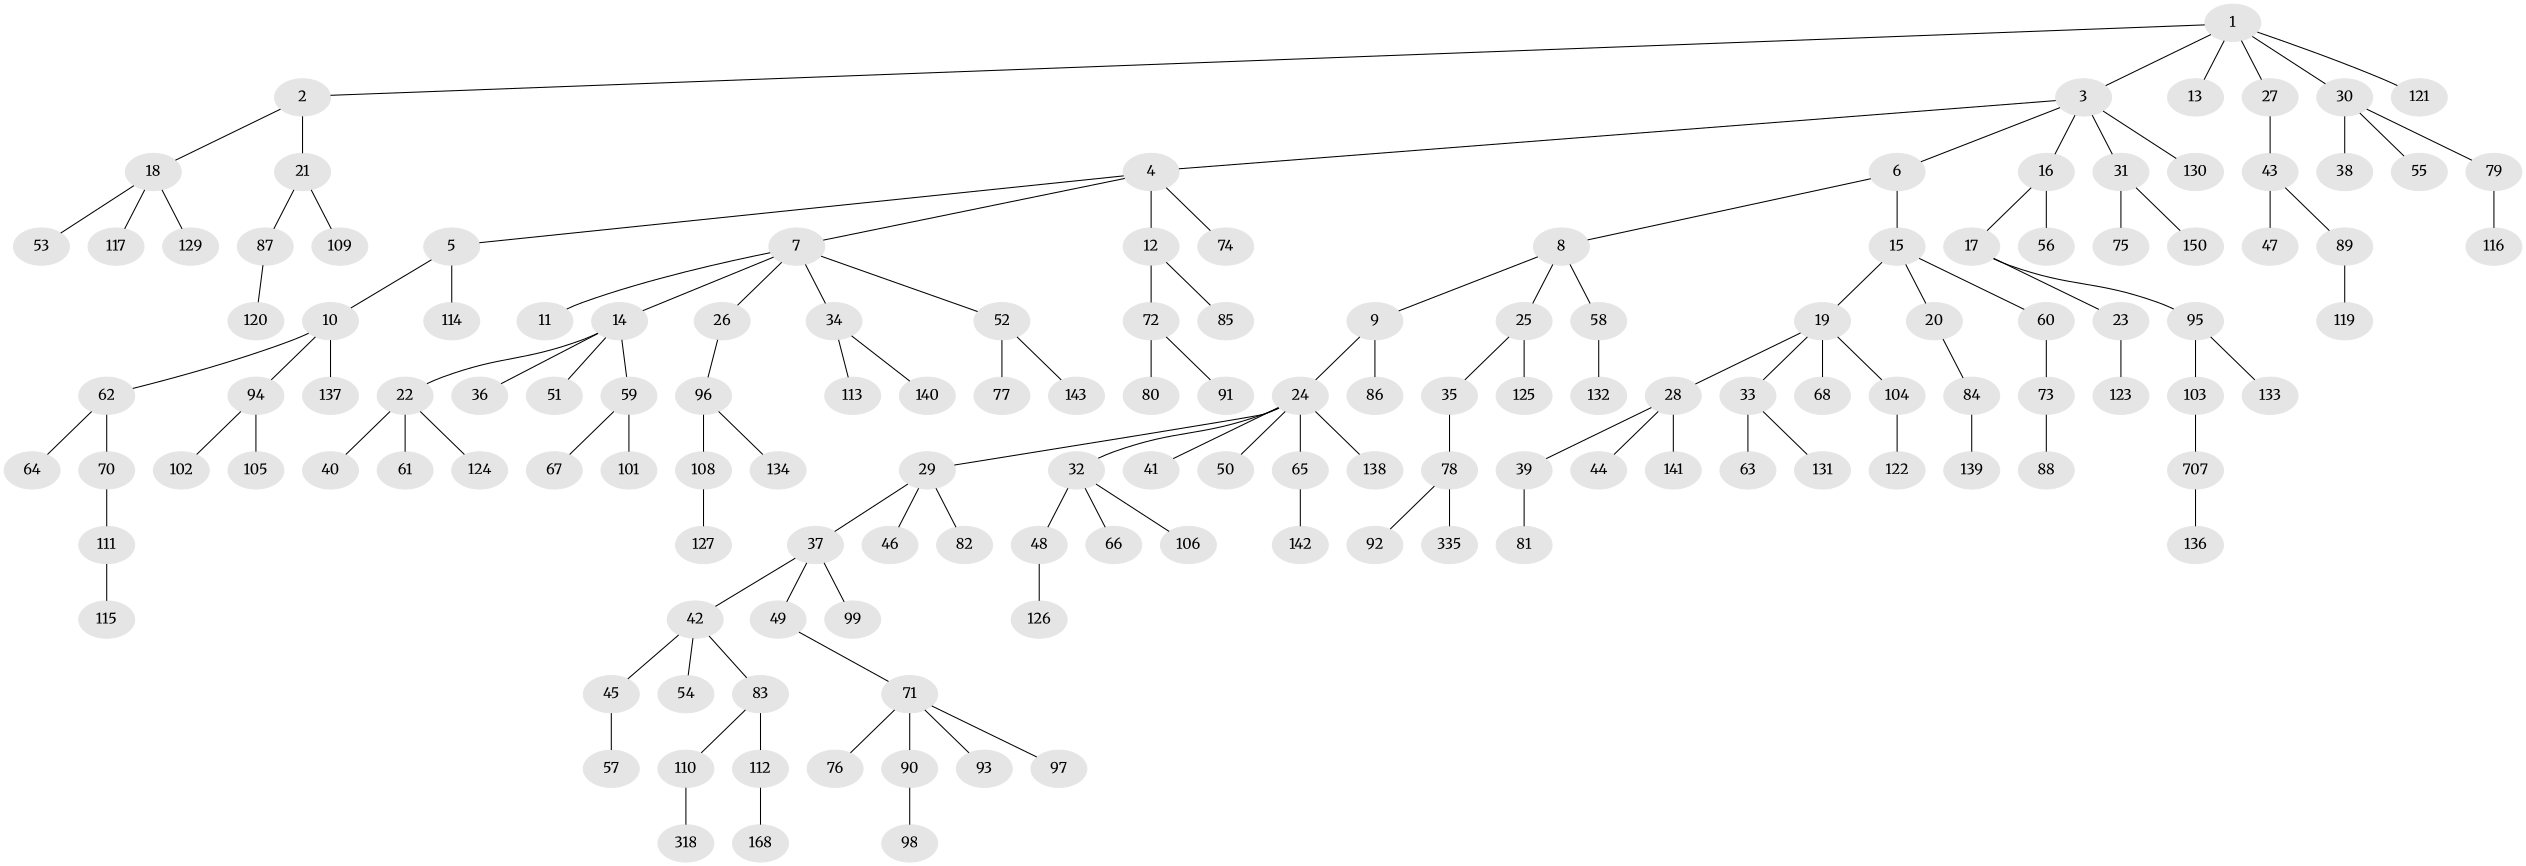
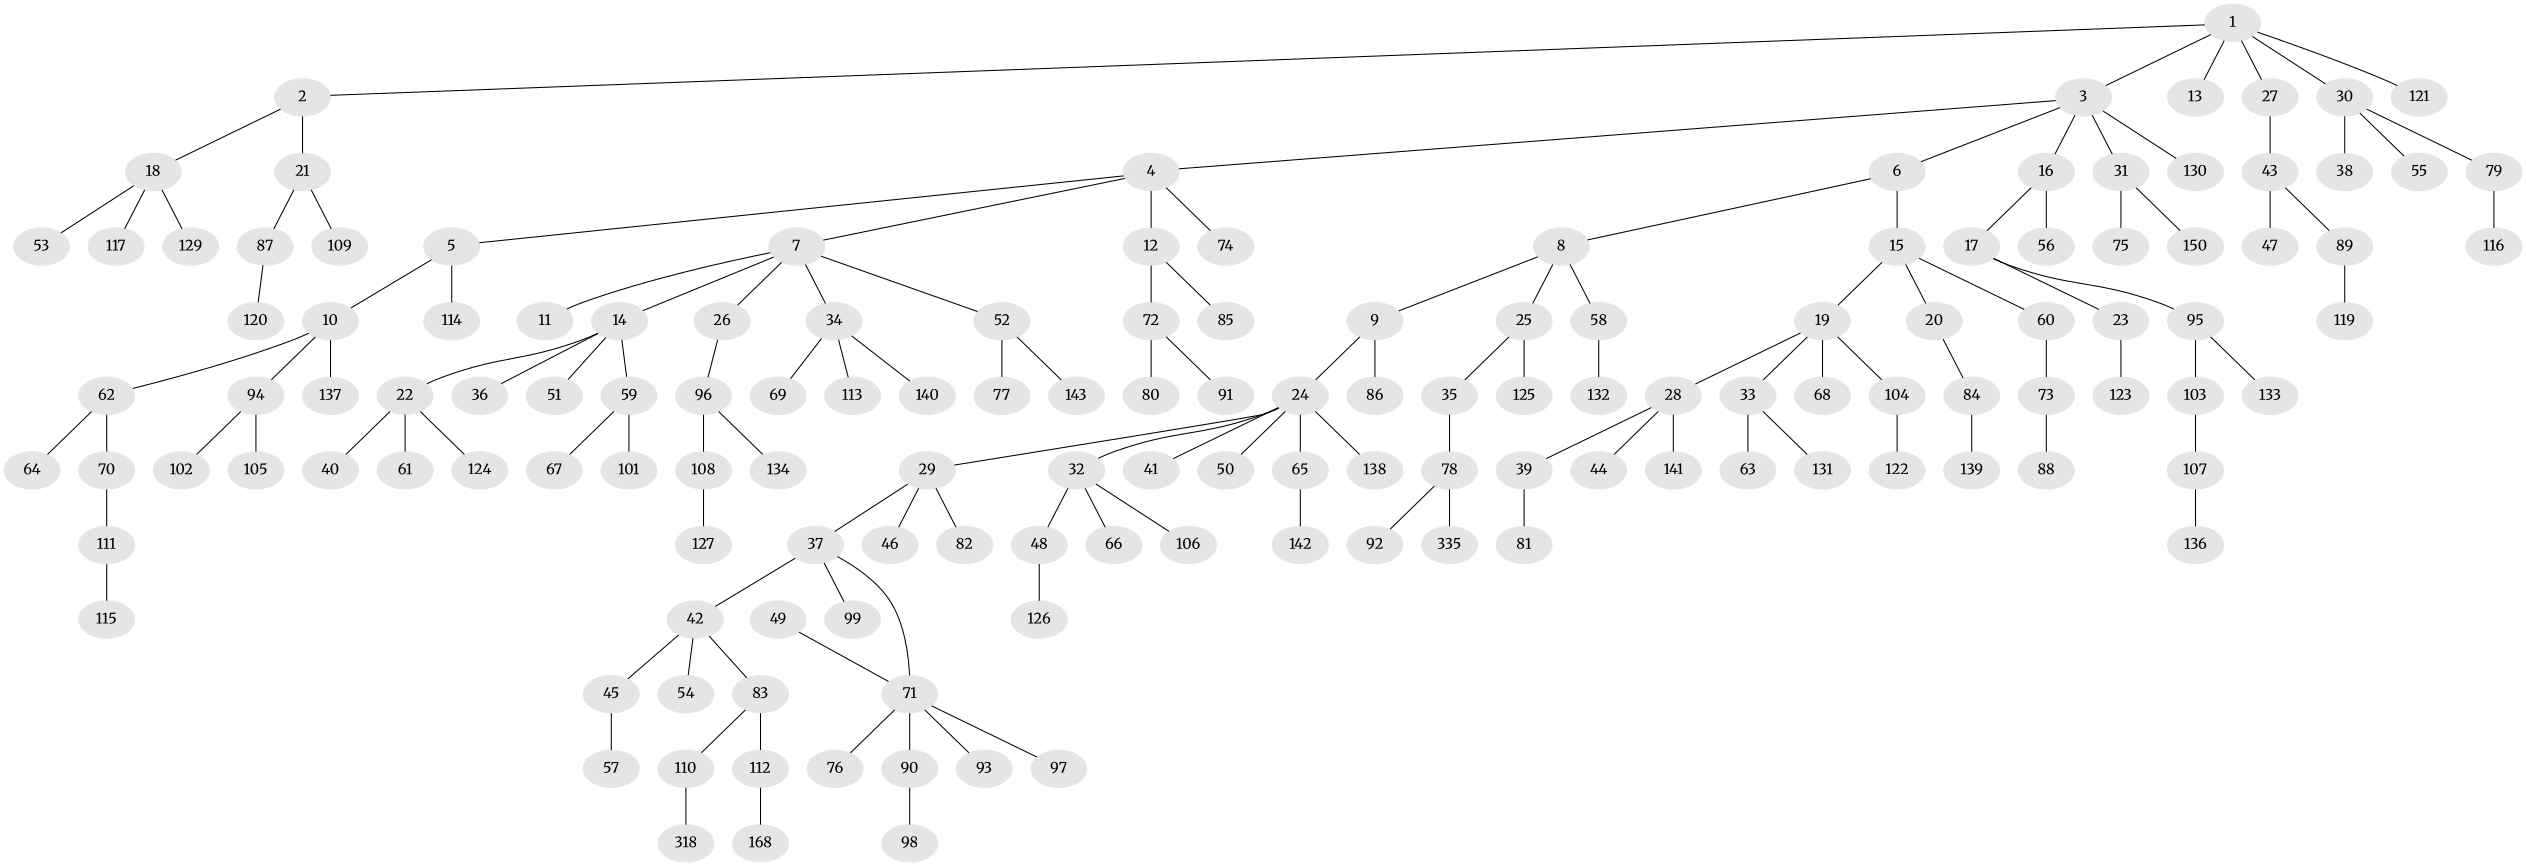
none -> (778, 396)
(2196, 470) -> (2196, 470)
(797, 582) -> (892, 605)
